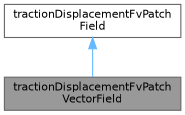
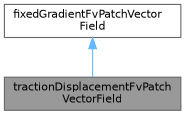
(93, 21) -> (93, 21)
